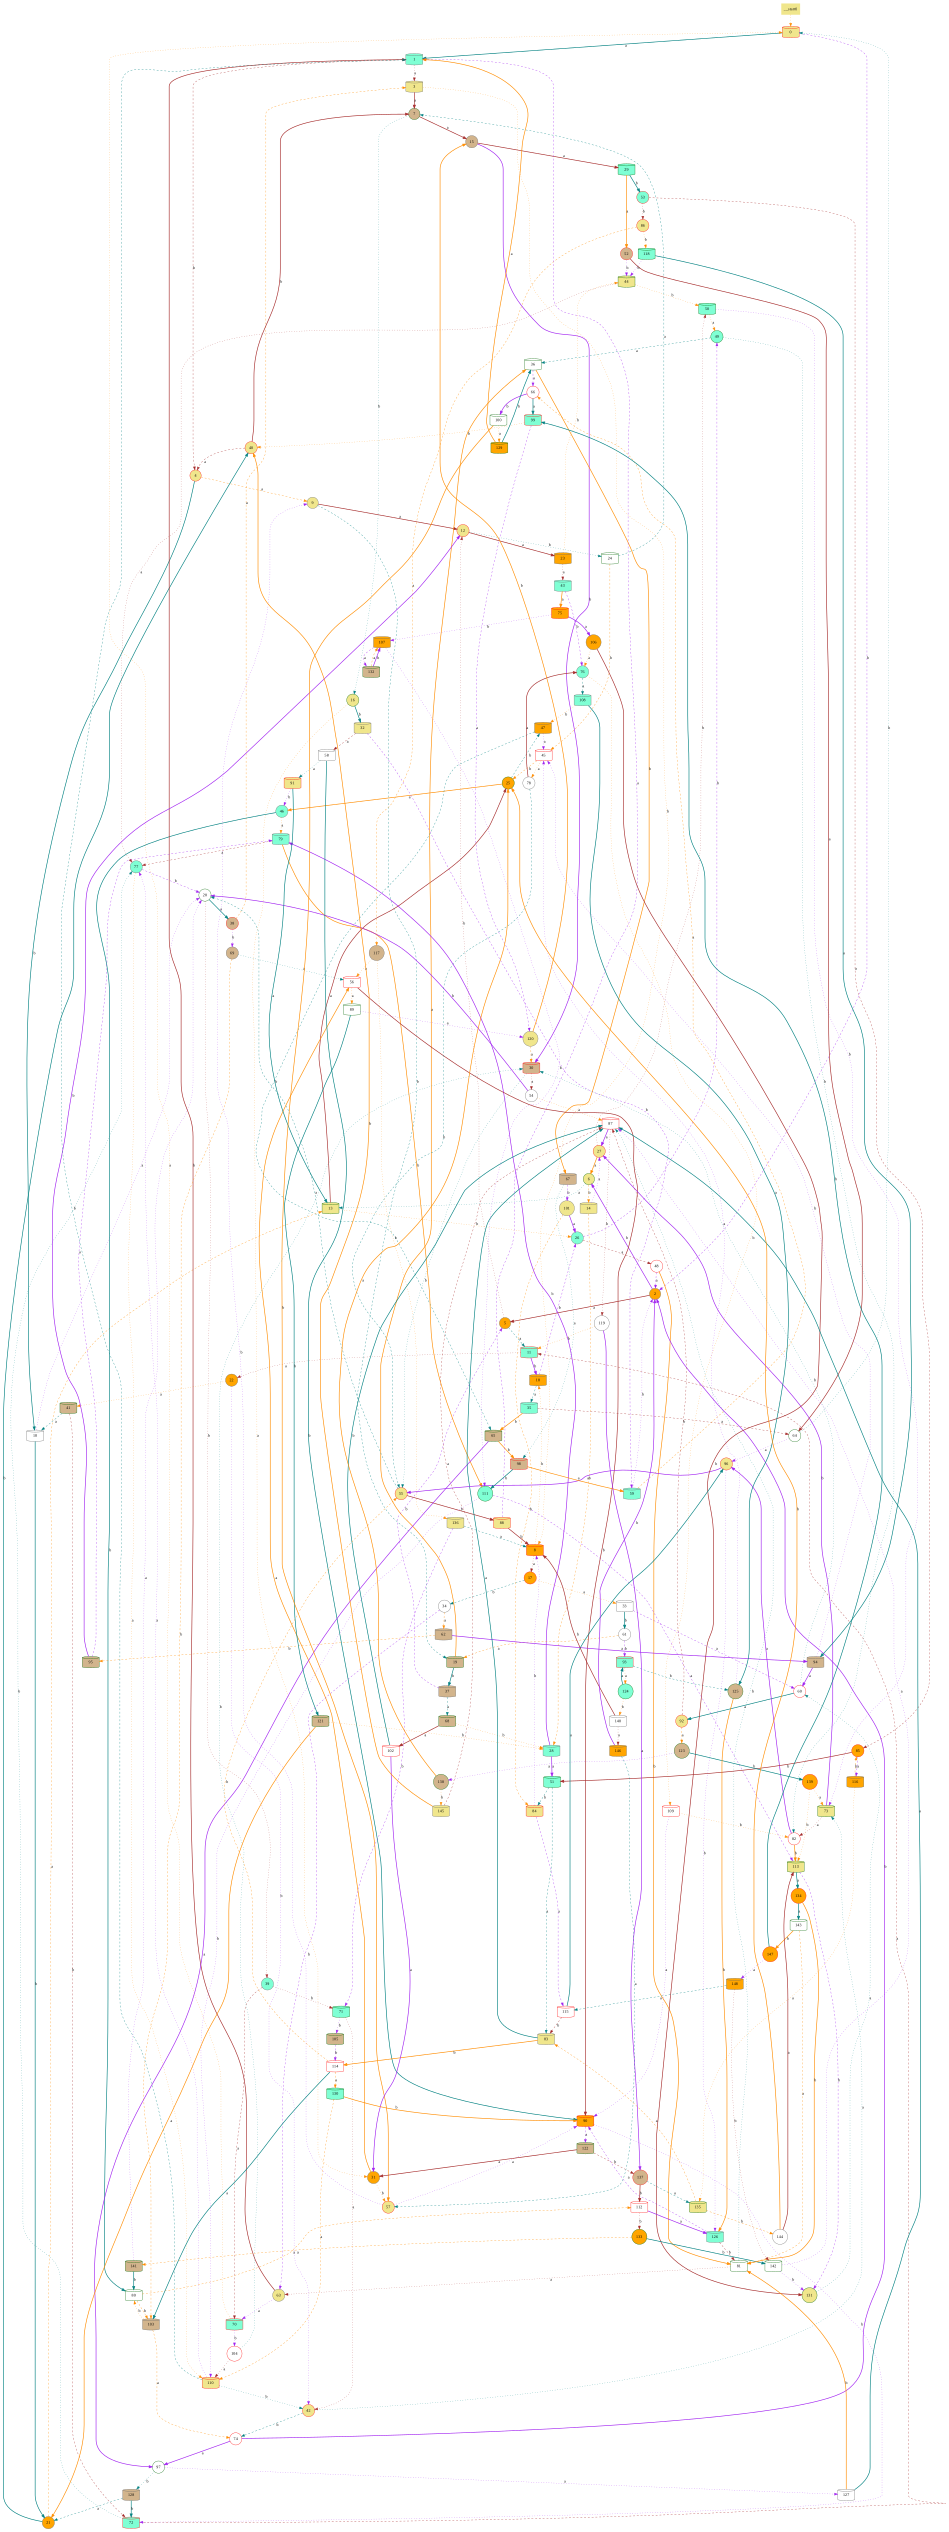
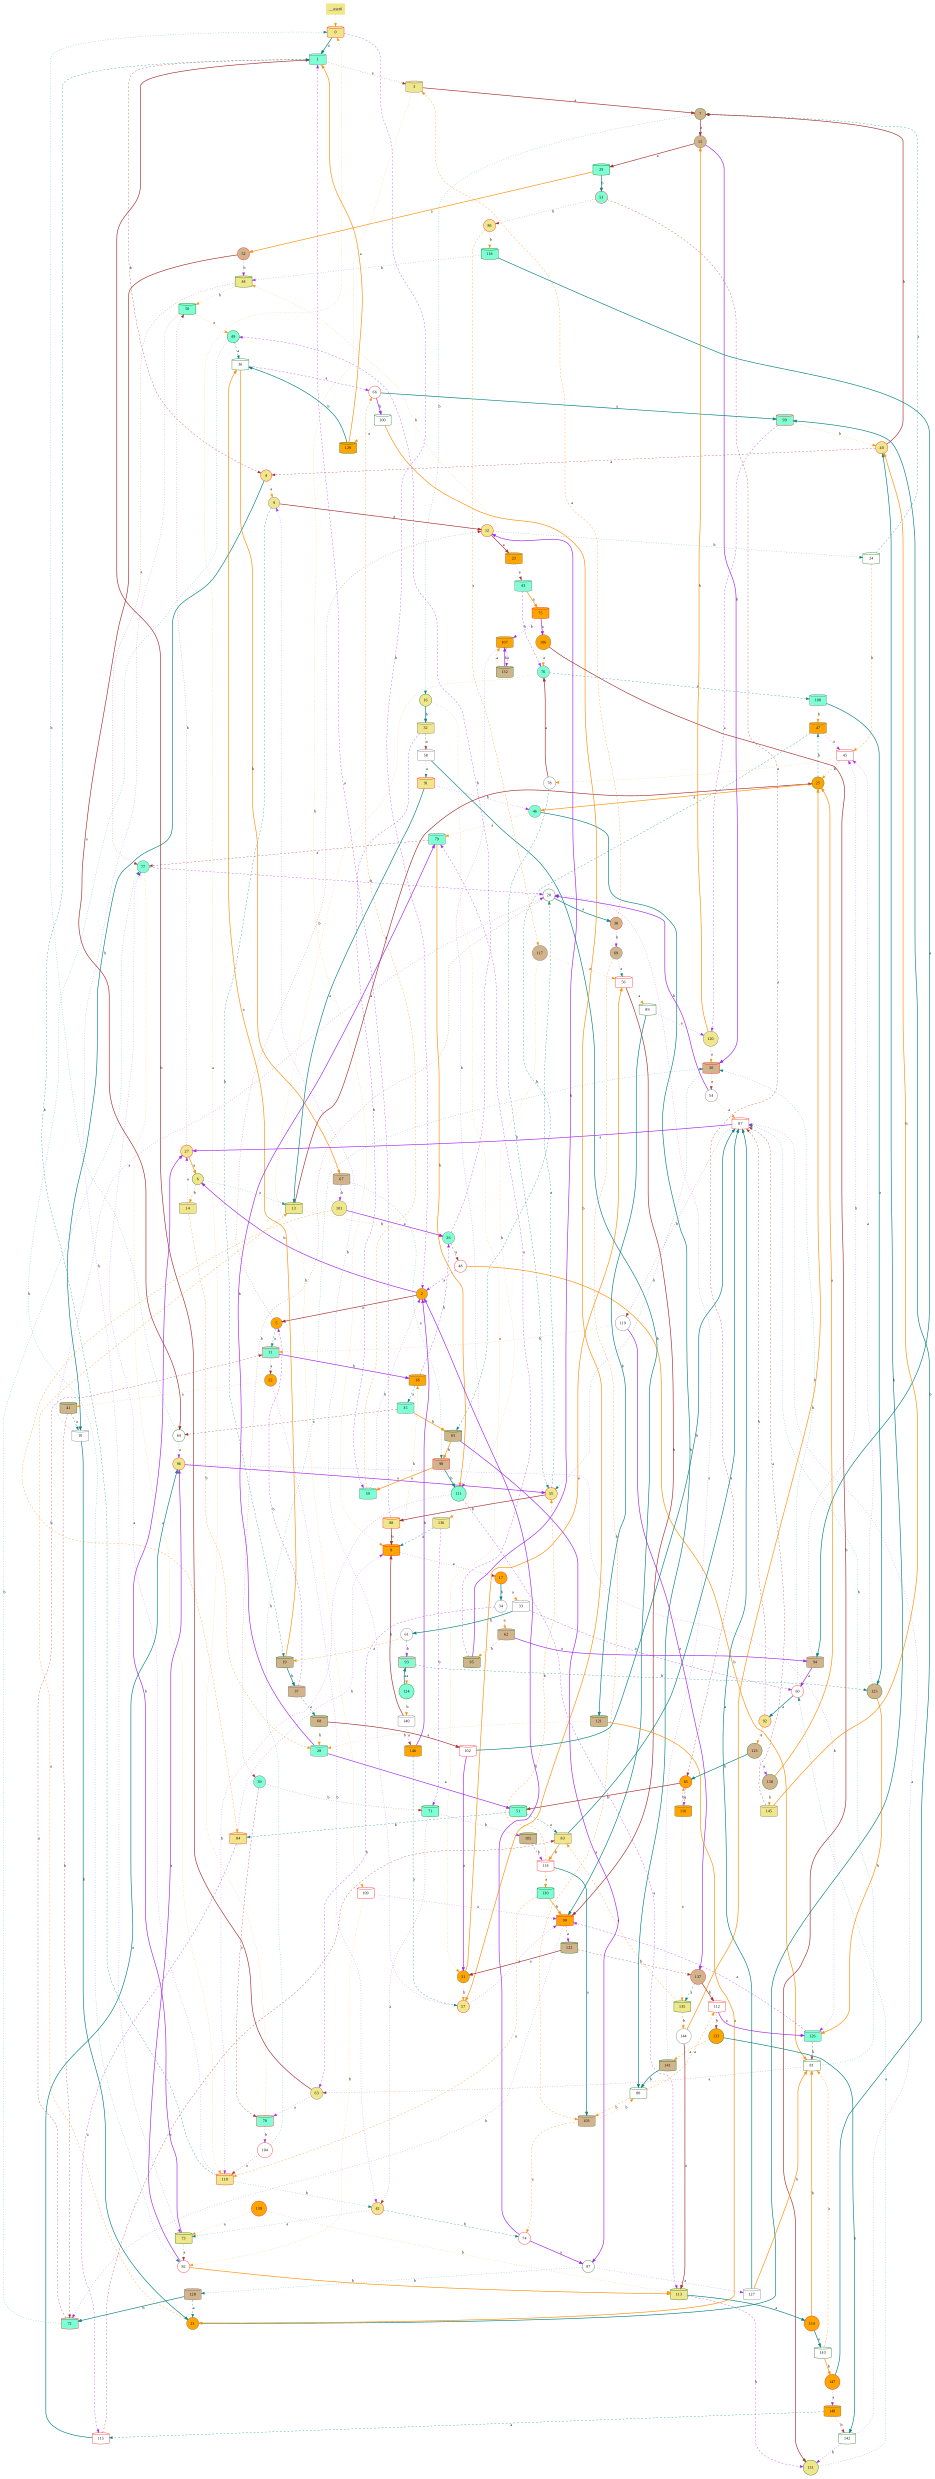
(489, 1592) -> (501, 1590)
(744, 1766) -> (721, 1766)
